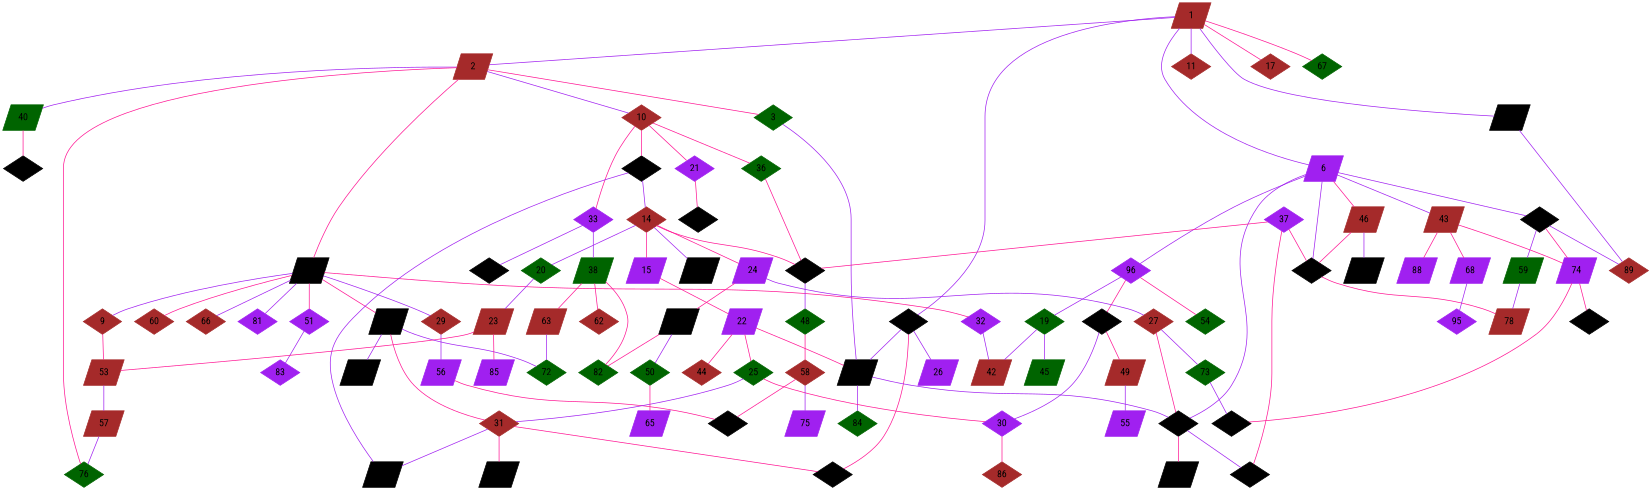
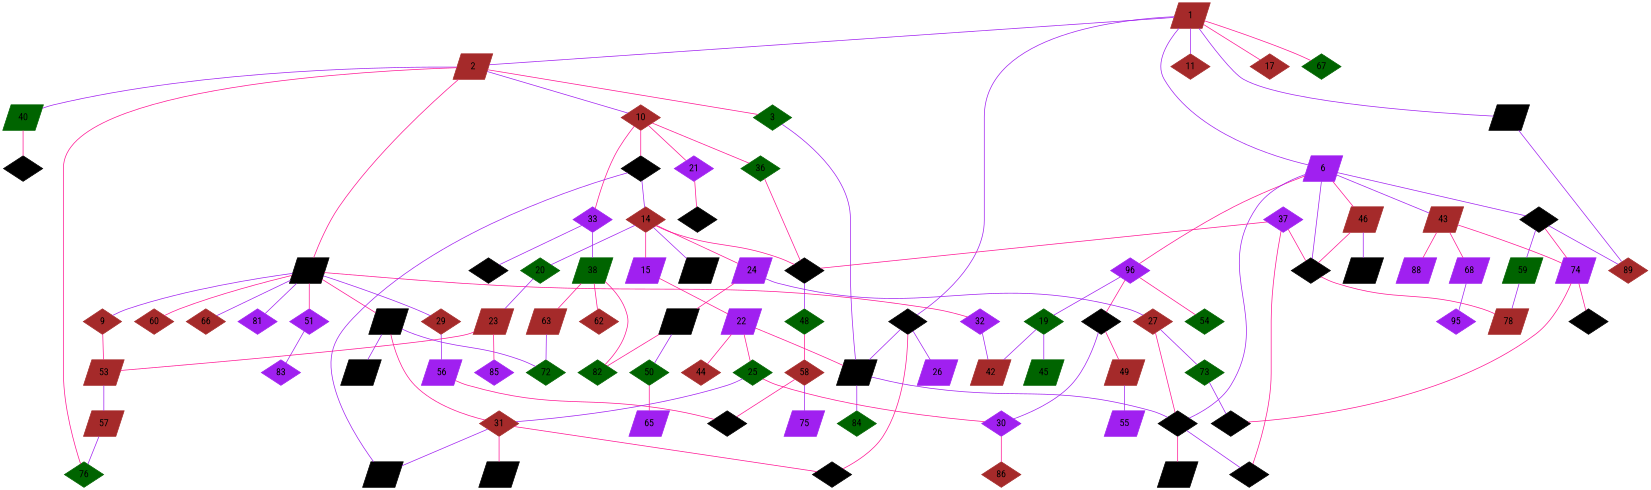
(1220, 214) -> (1219, 214)
(494, 373) -> (494, 373)
